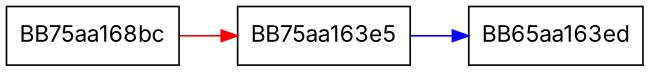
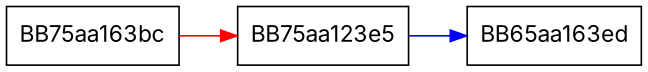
(93, 36) -> (93, 36)
(324, 36) -> (323, 36)
